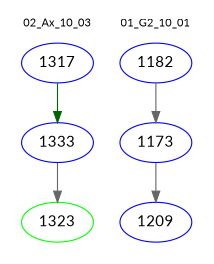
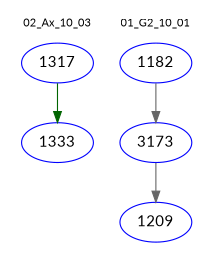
(156, 143) -> (156, 143)
(57, 222) -> none
